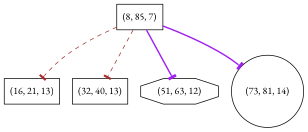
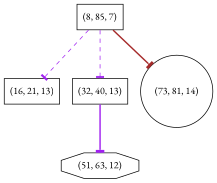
(202, 43) -> (131, 47)
(78, 47) -> (67, 53)
(121, 53) -> (100, 52)
(159, 53) -> (100, 127)
